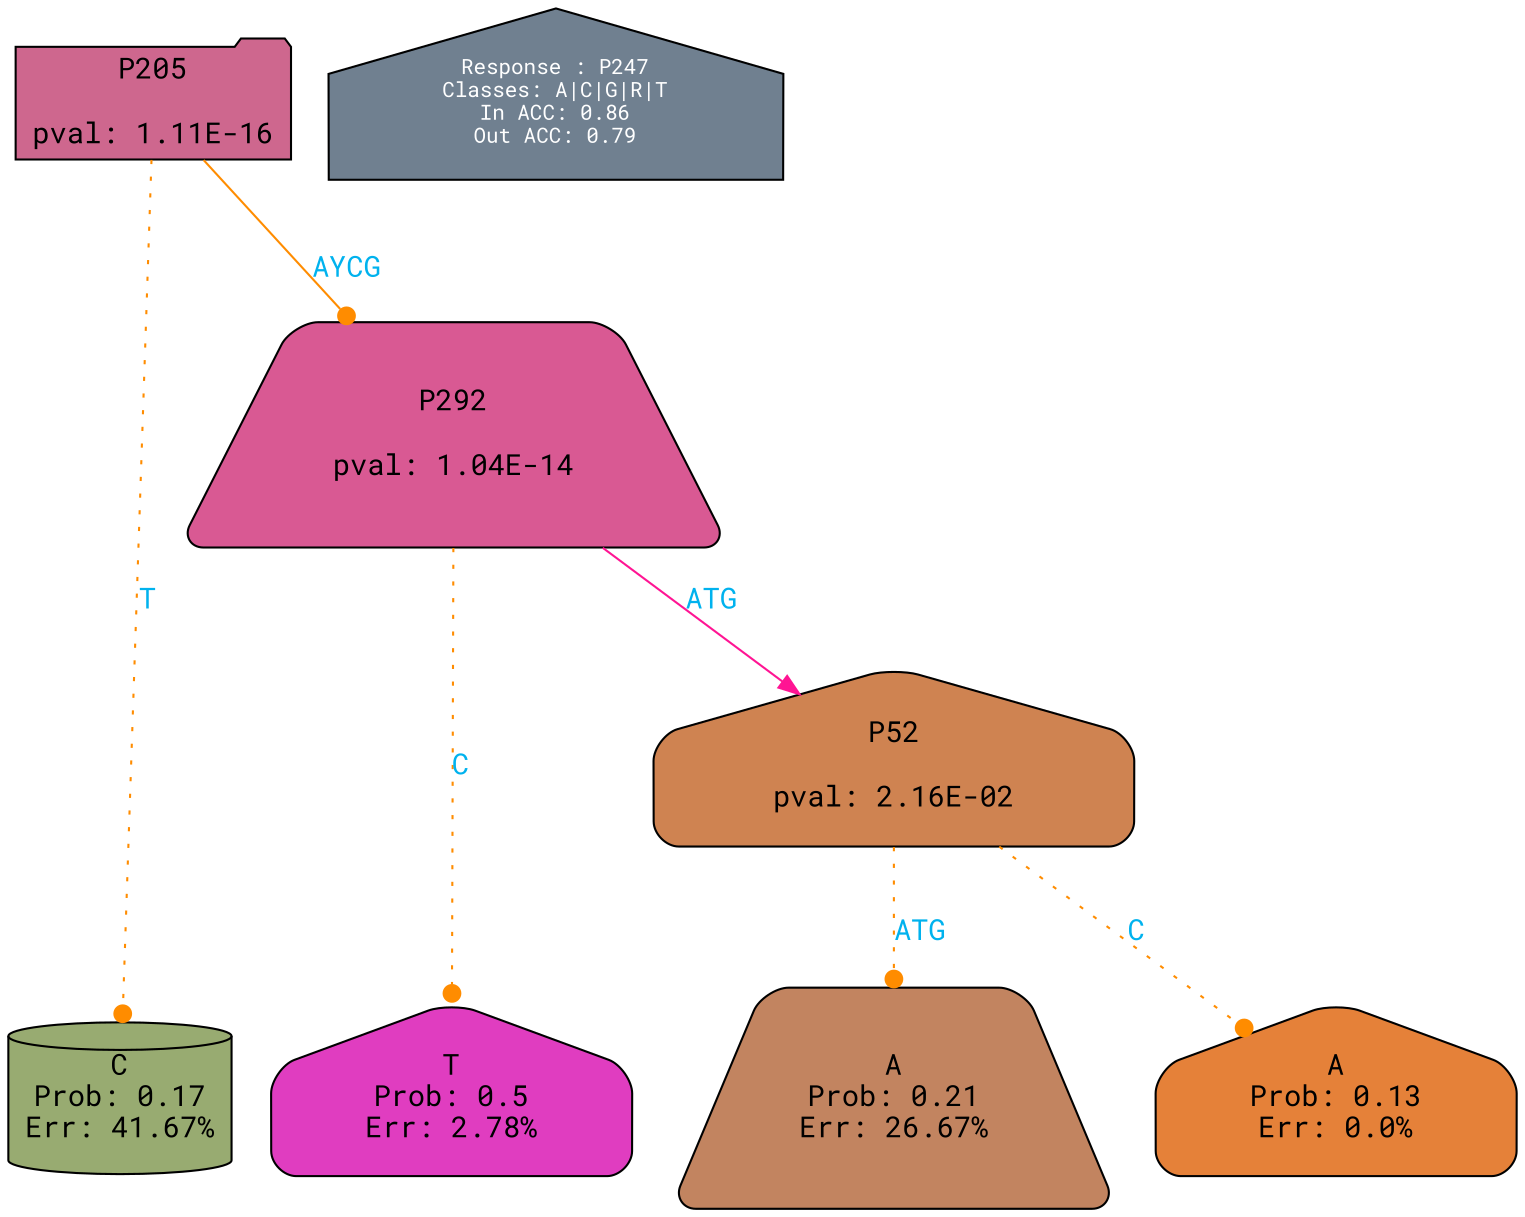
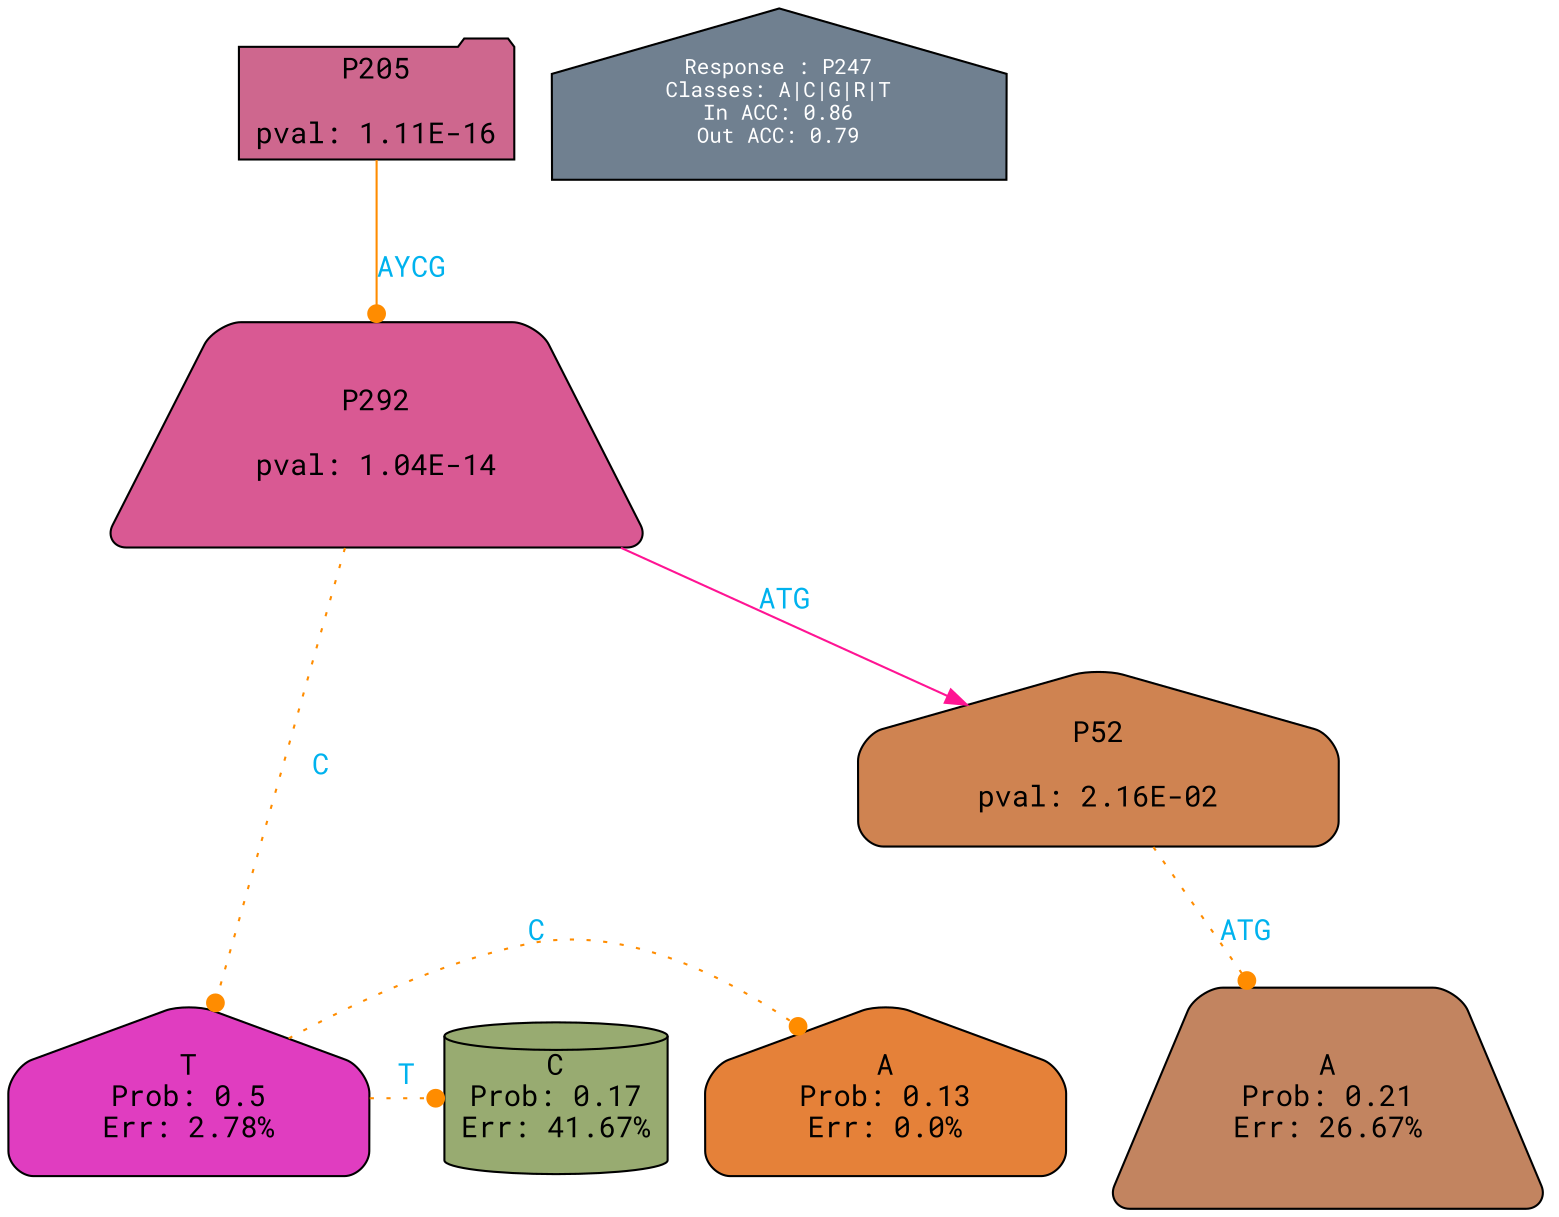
(137, 583) -> (398, 1098)
(1118, 935) -> (539, 943)
